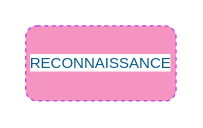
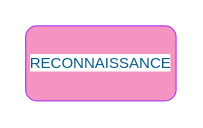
(101, 63) -> (101, 63)
